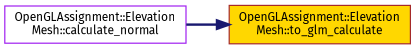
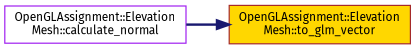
(320, 25) -> (320, 25)
